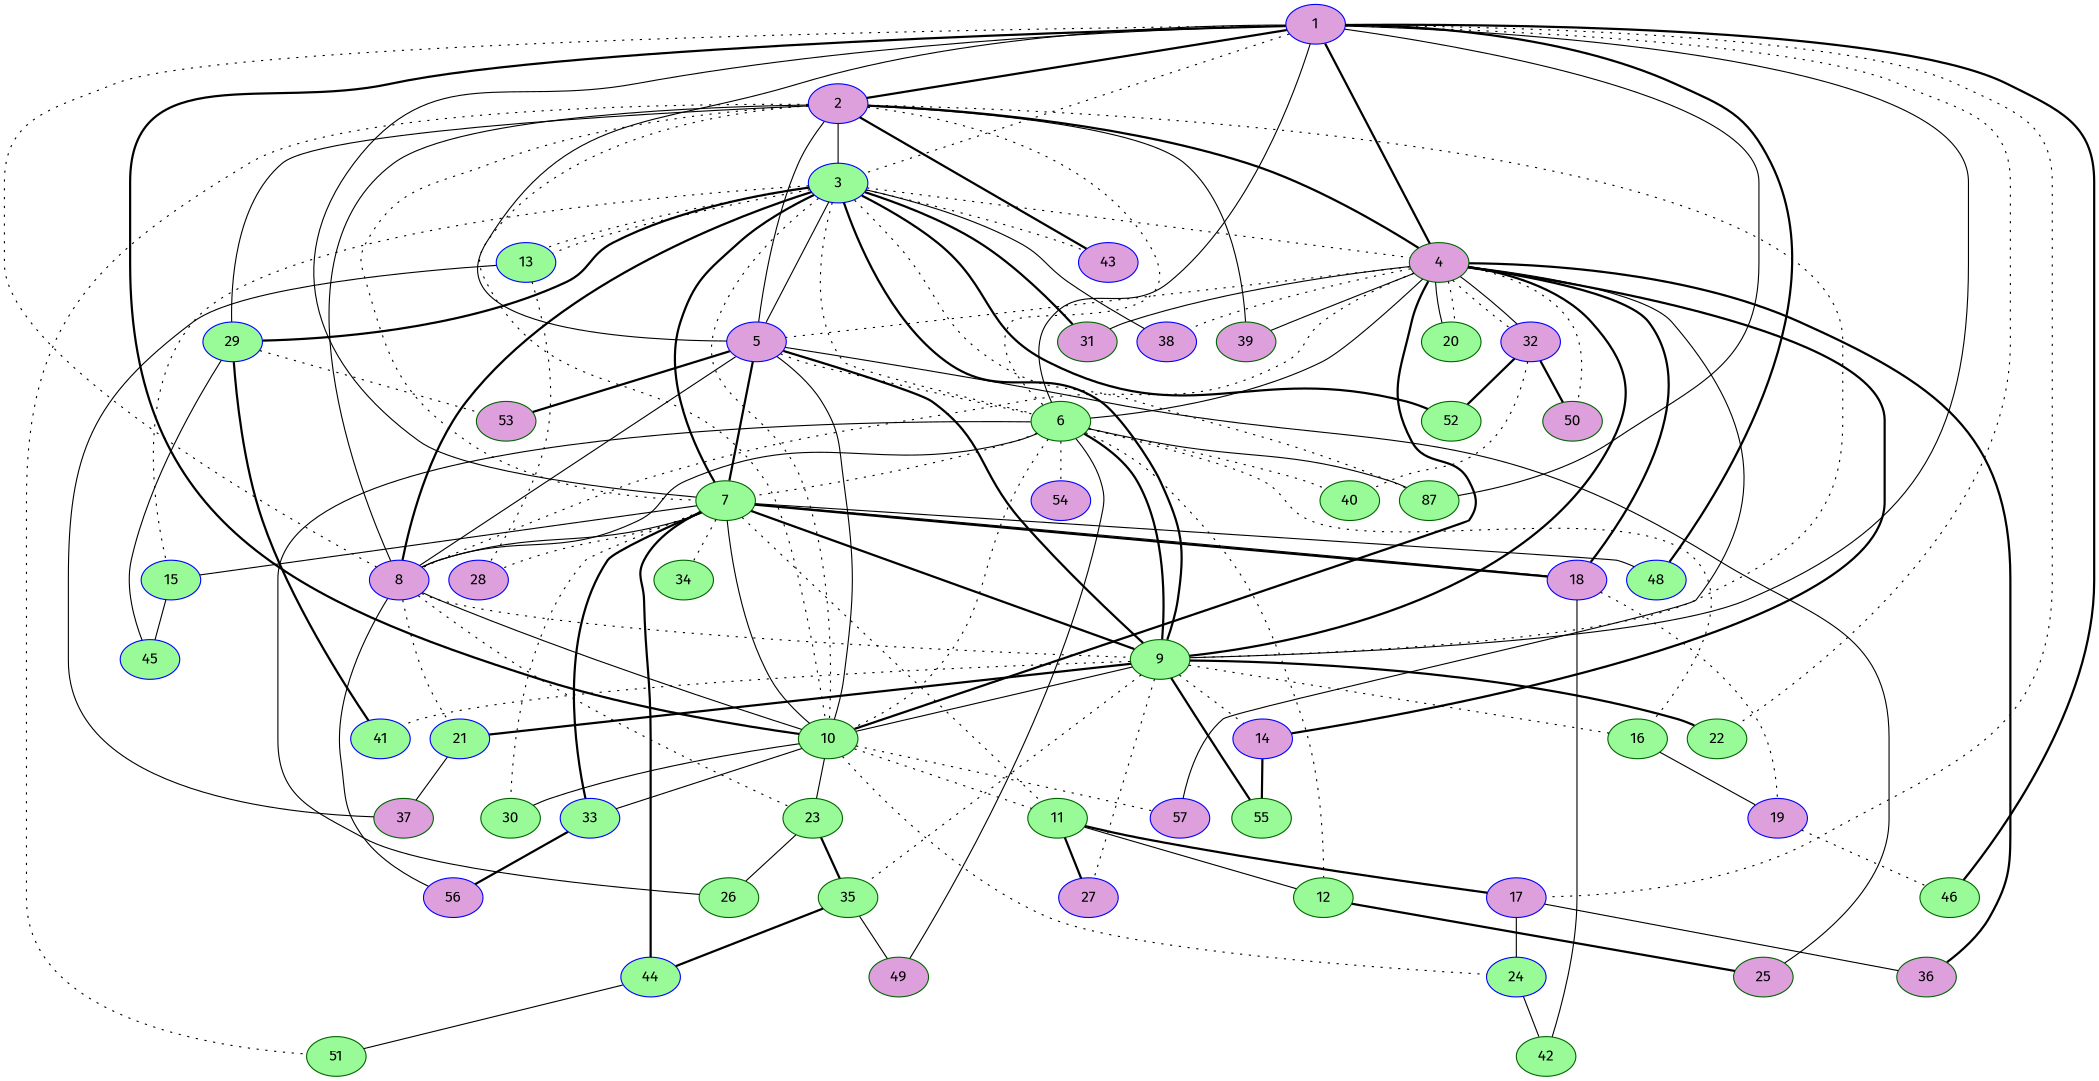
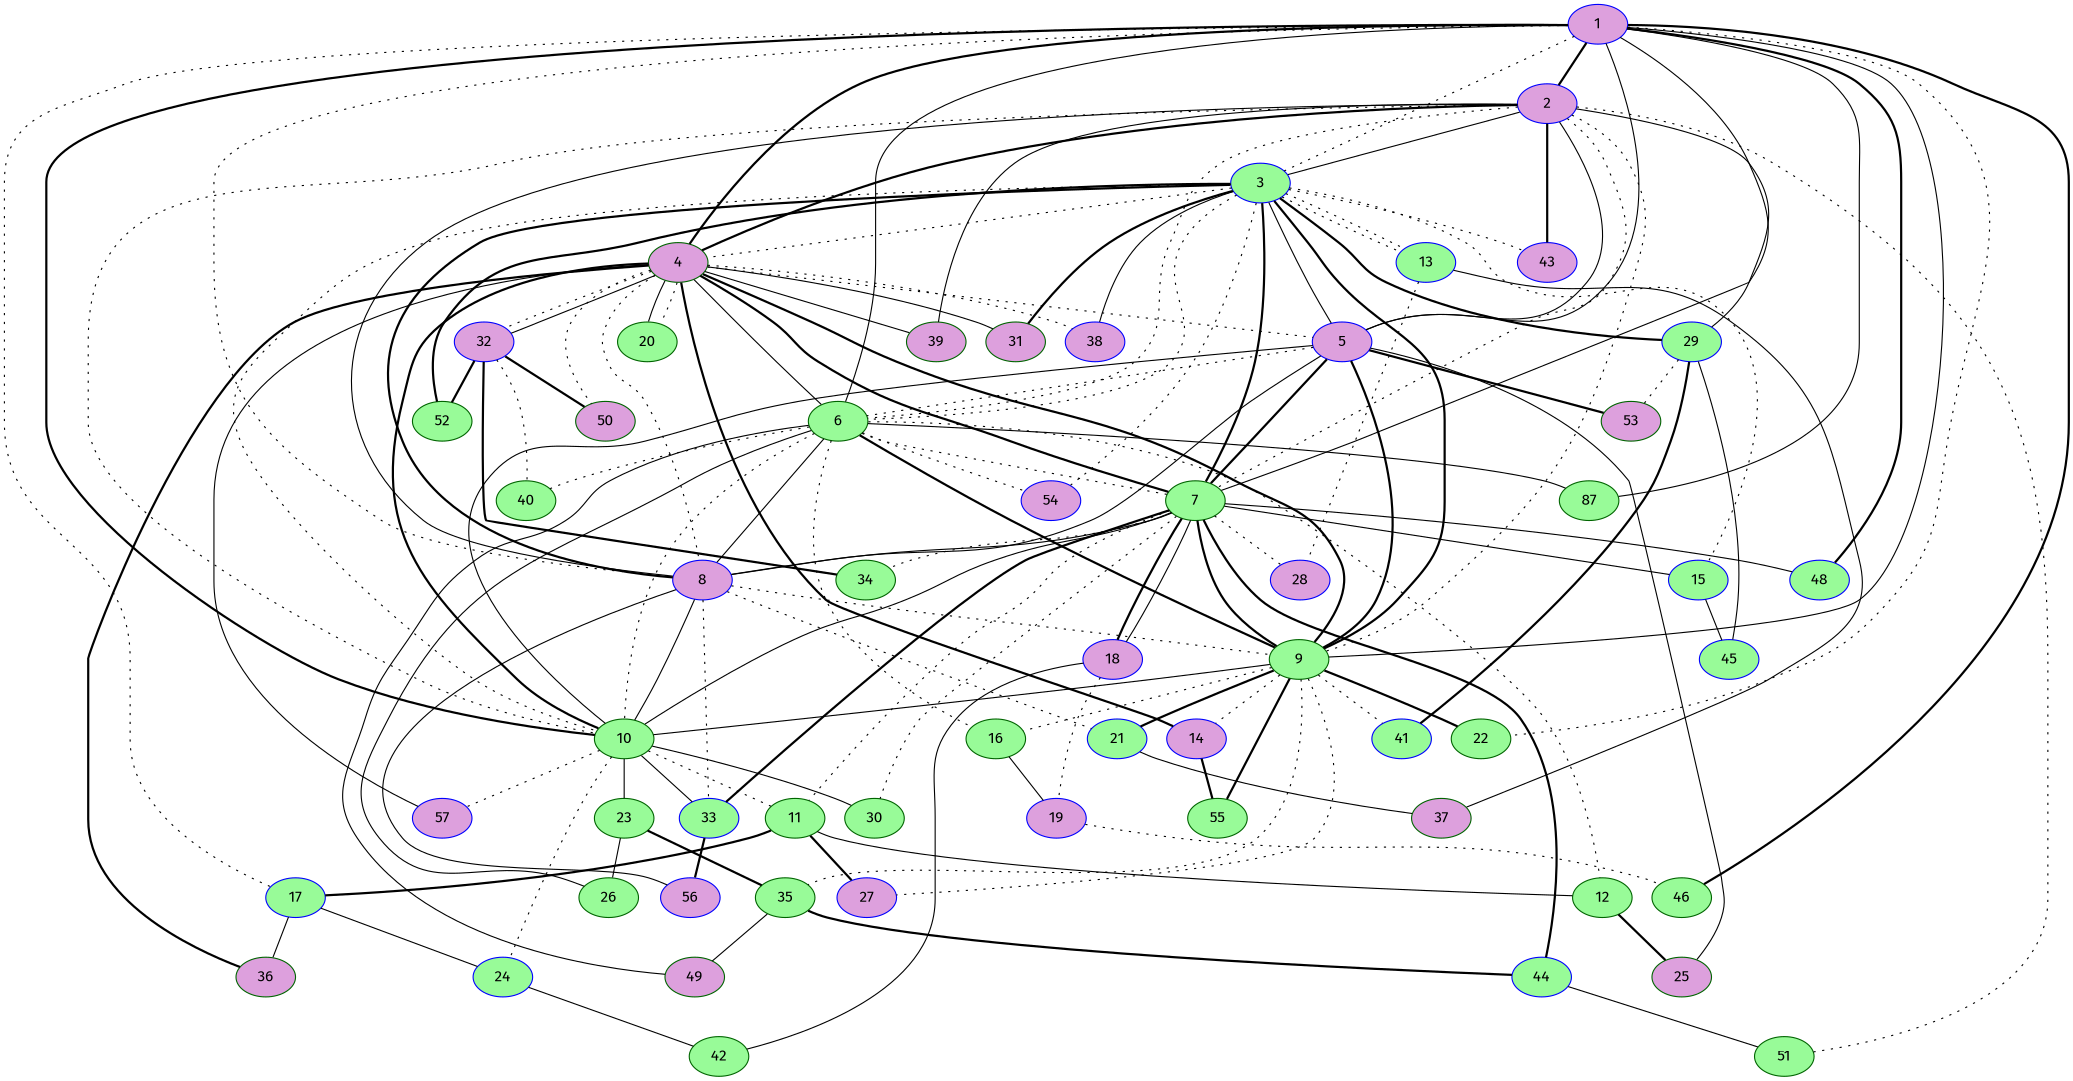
(1664, 355) -> (896, 402)
(1004, 367) -> (1201, 348)
none -> (570, 534)
(597, 712) -> (706, 699)
(1516, 898) -> (296, 898)
